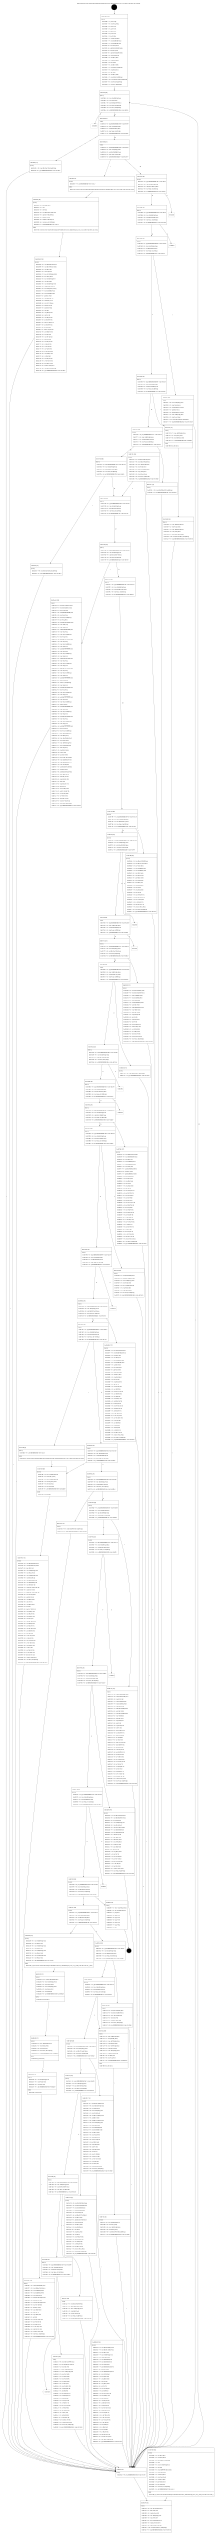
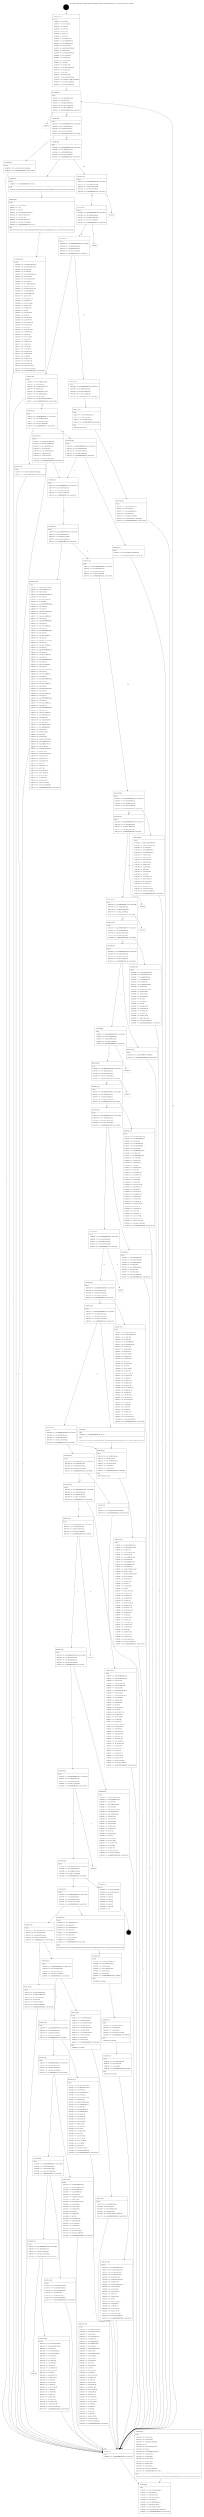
(149, 410) -> (42, 406)
